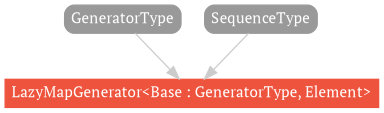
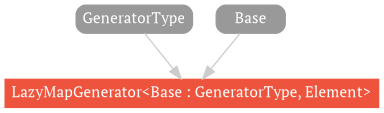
(261, 19) -> (251, 19)
